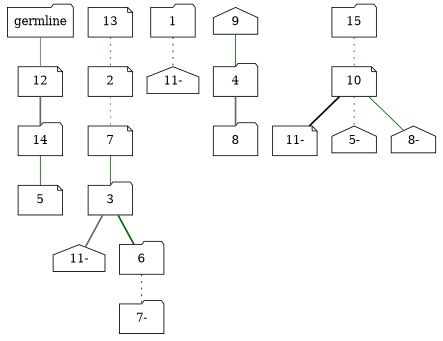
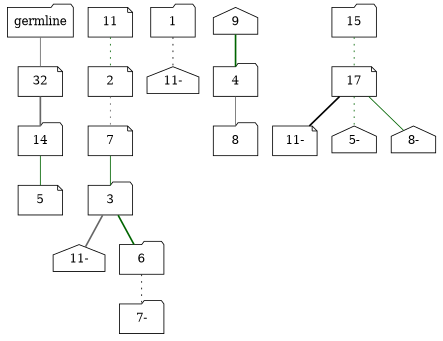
(110, 22) -> (110, 22)
(236, 51) -> (236, 51)
(40, 82) -> (40, 82)
(354, 82) -> (354, 82)
(236, 111) -> (236, 111)
